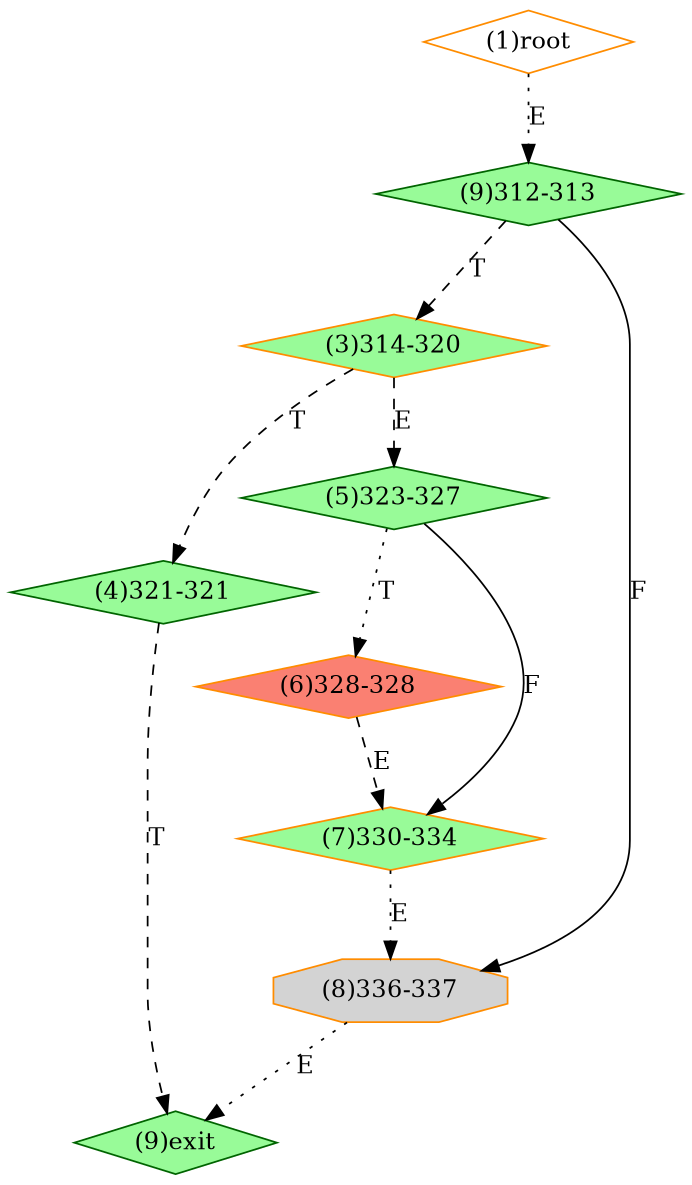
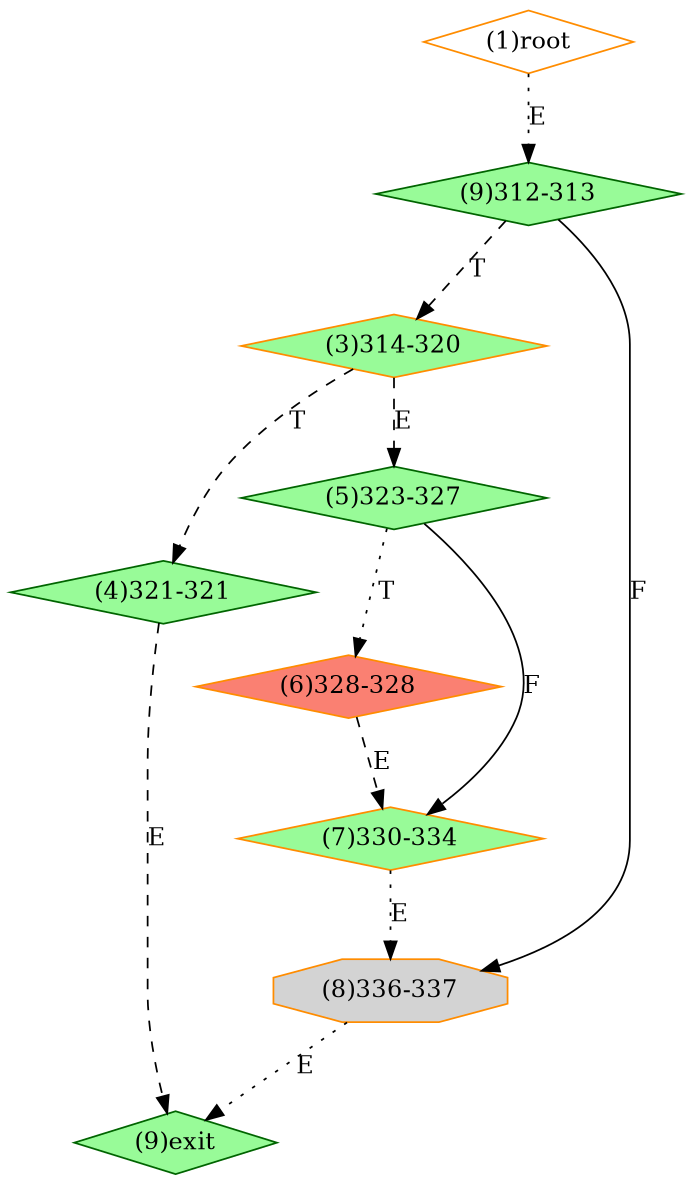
(157, 839) -> (157, 839)
